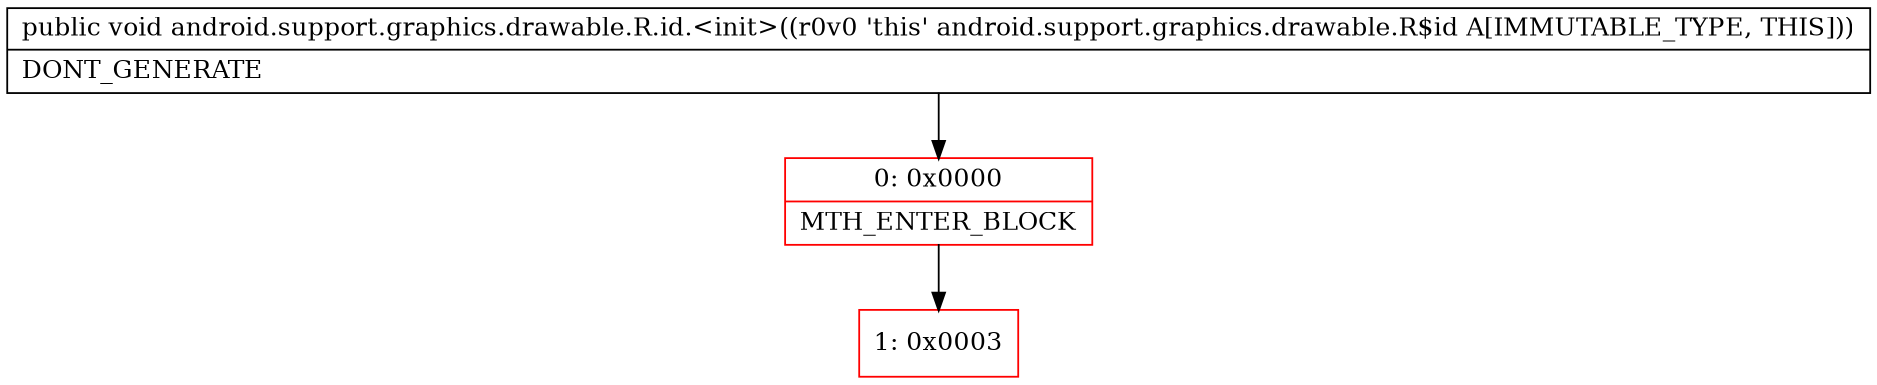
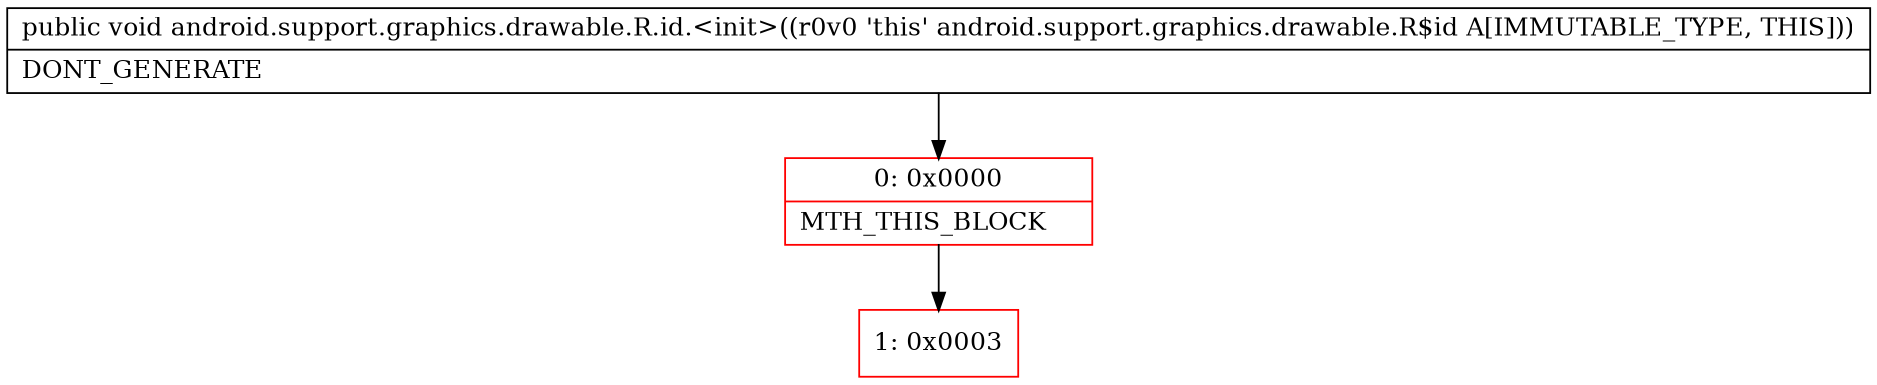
(939, 222) -> (923, 222)
